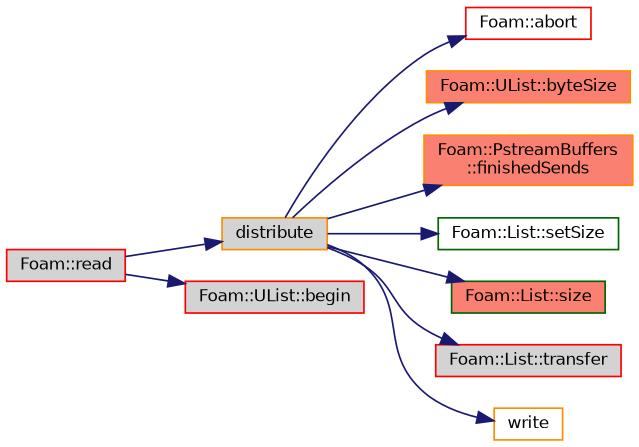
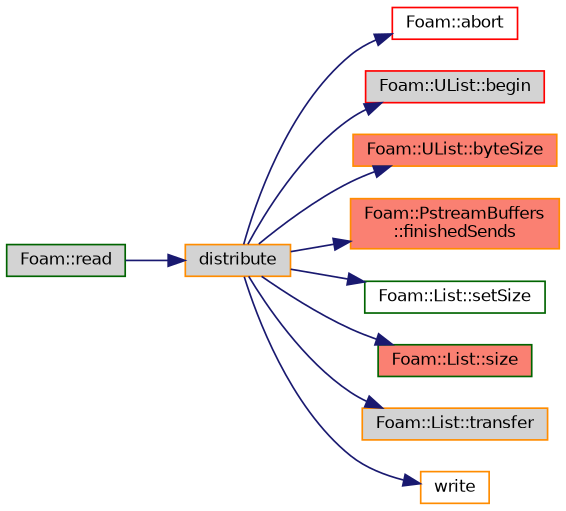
(66, 265) -> (66, 260)
(147, 278) -> (298, 169)
(528, 361) -> (455, 424)
